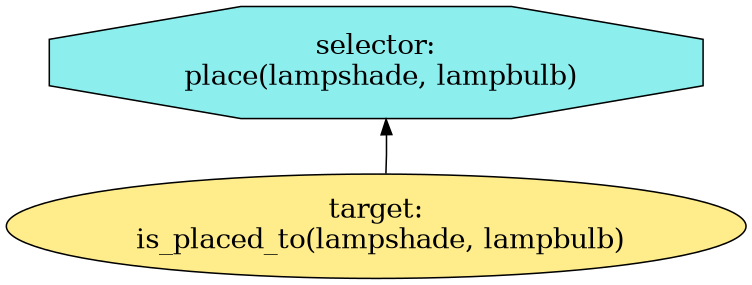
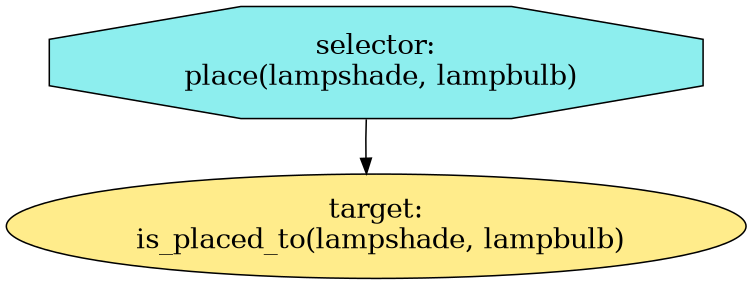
(386, 154) -> (366, 139)
